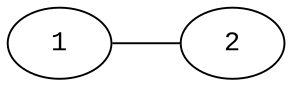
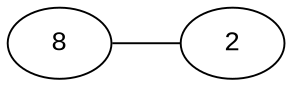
(60, 43) -> (60, 43)
